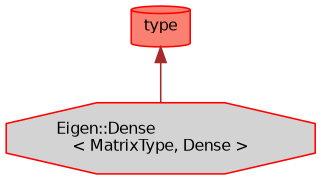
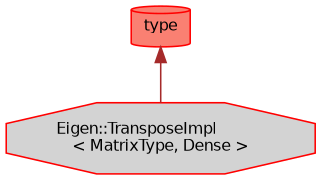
(161, 138) -> (161, 138)
